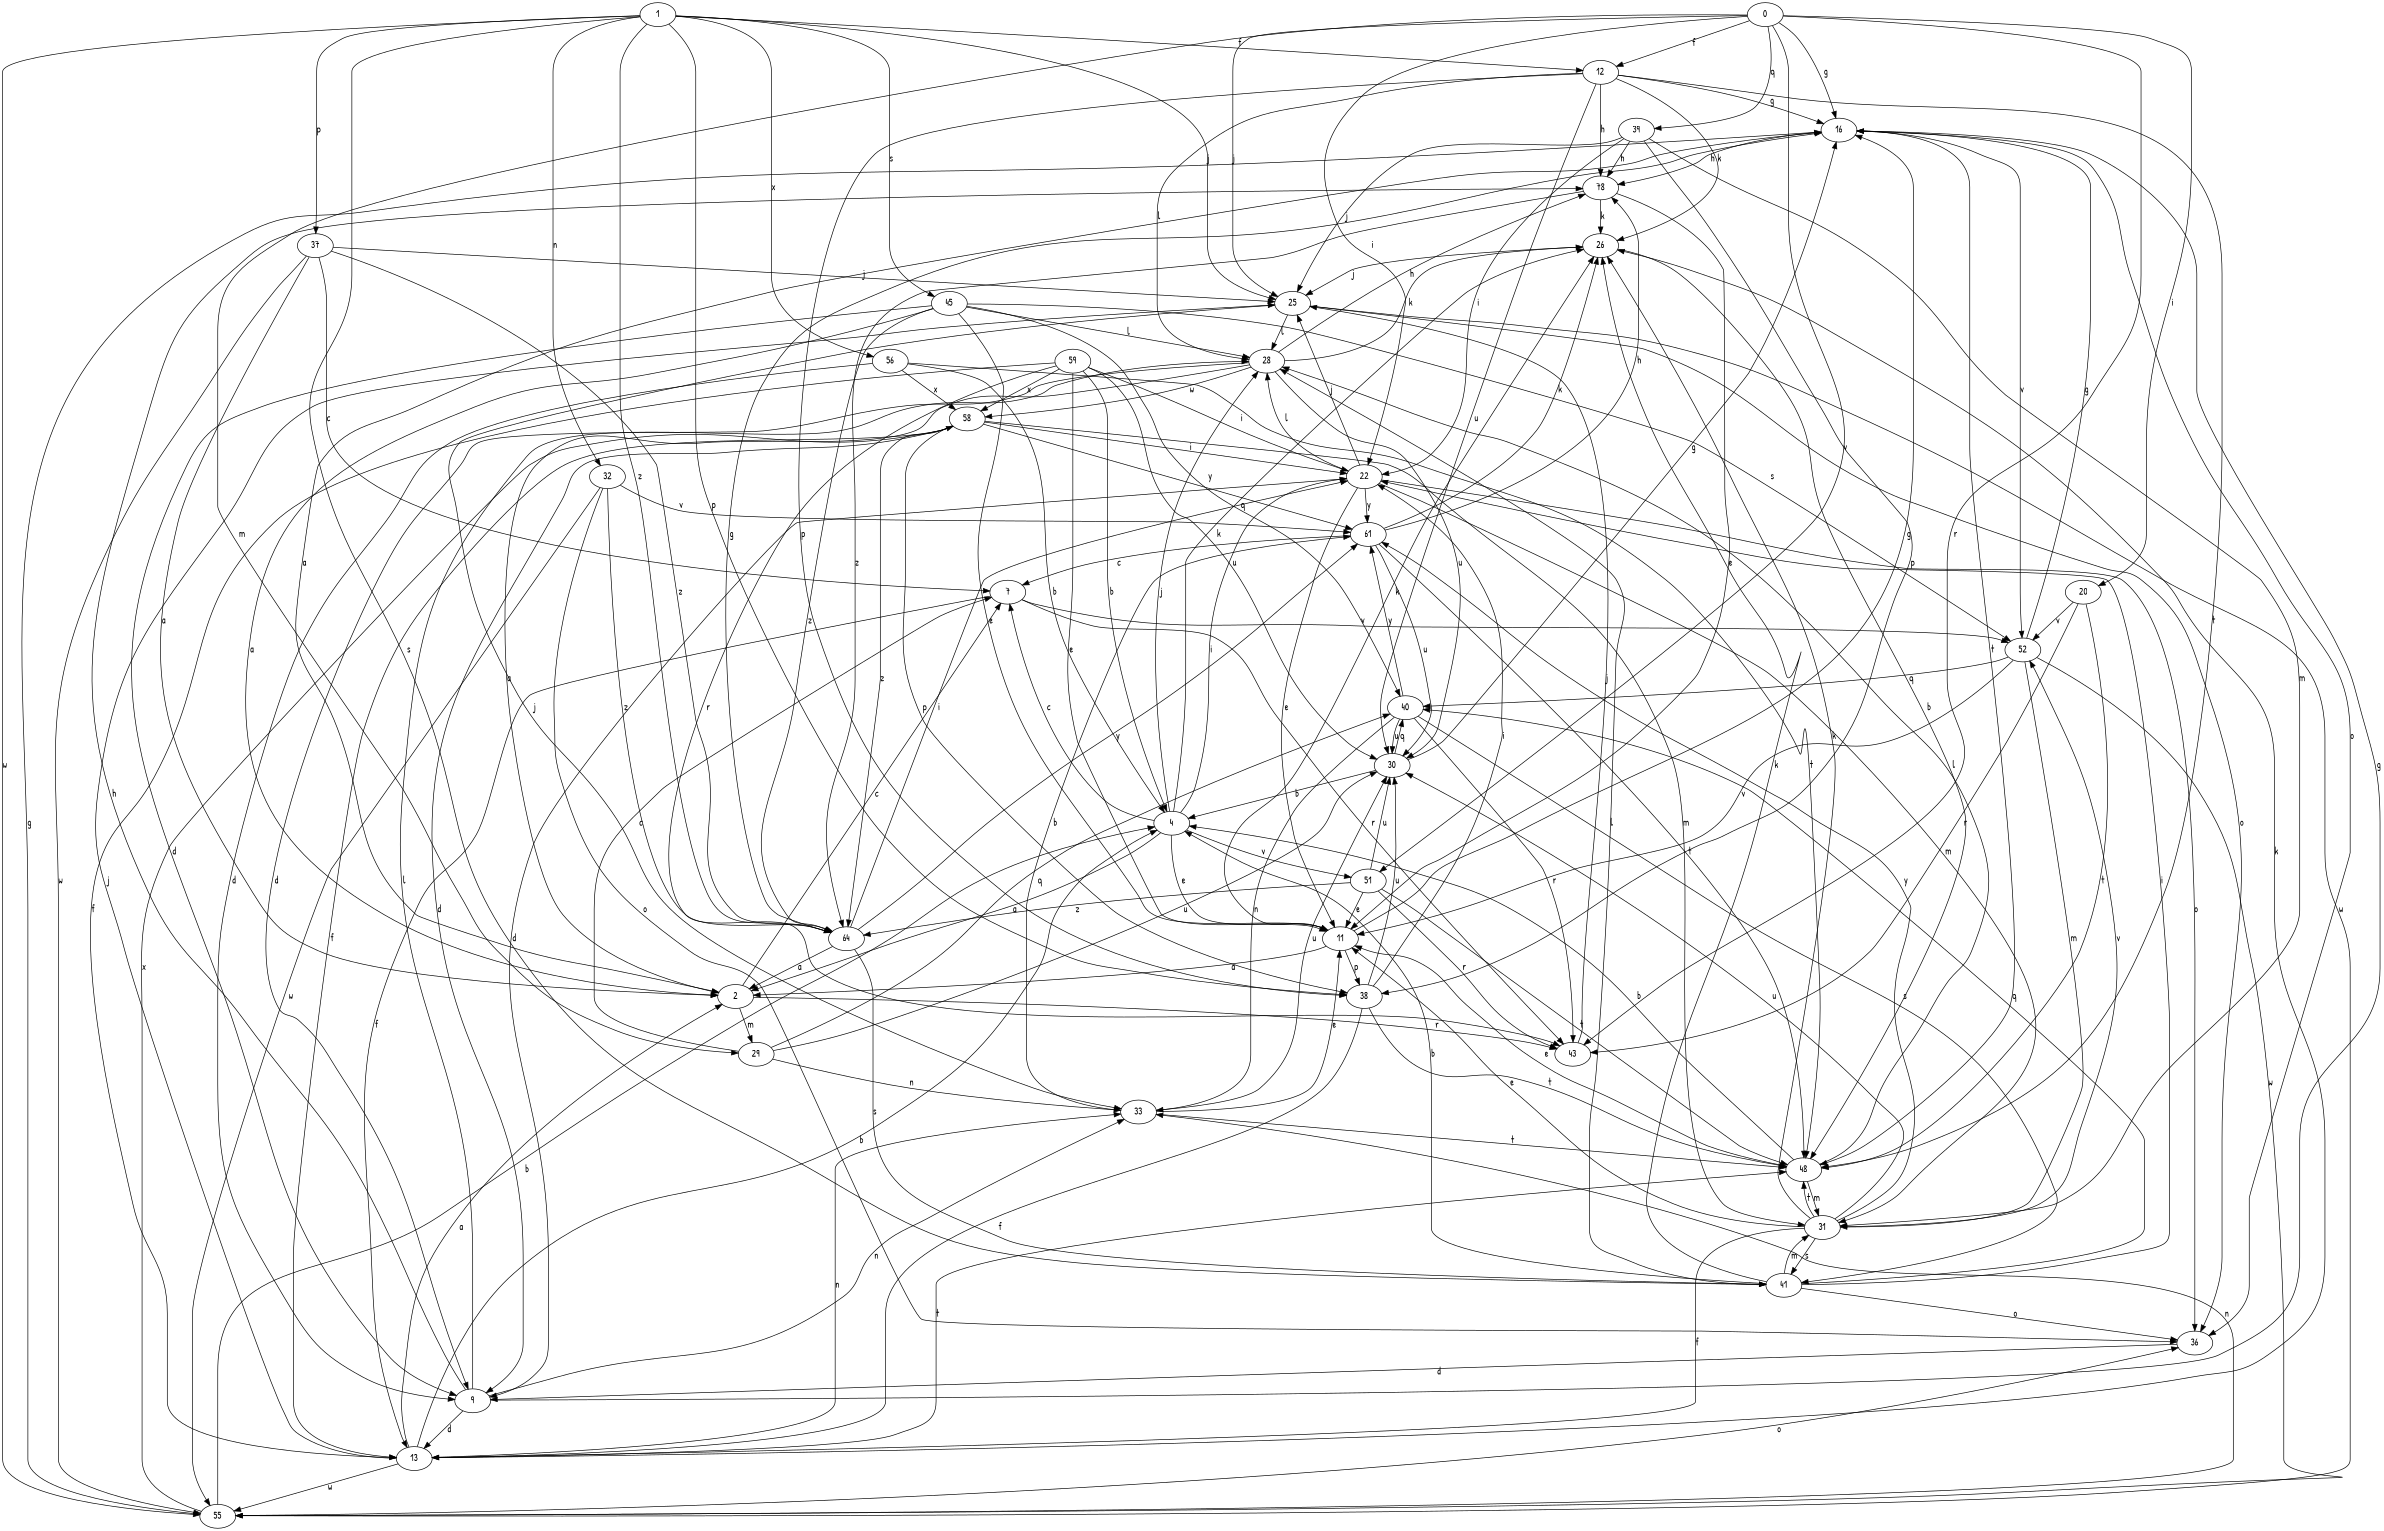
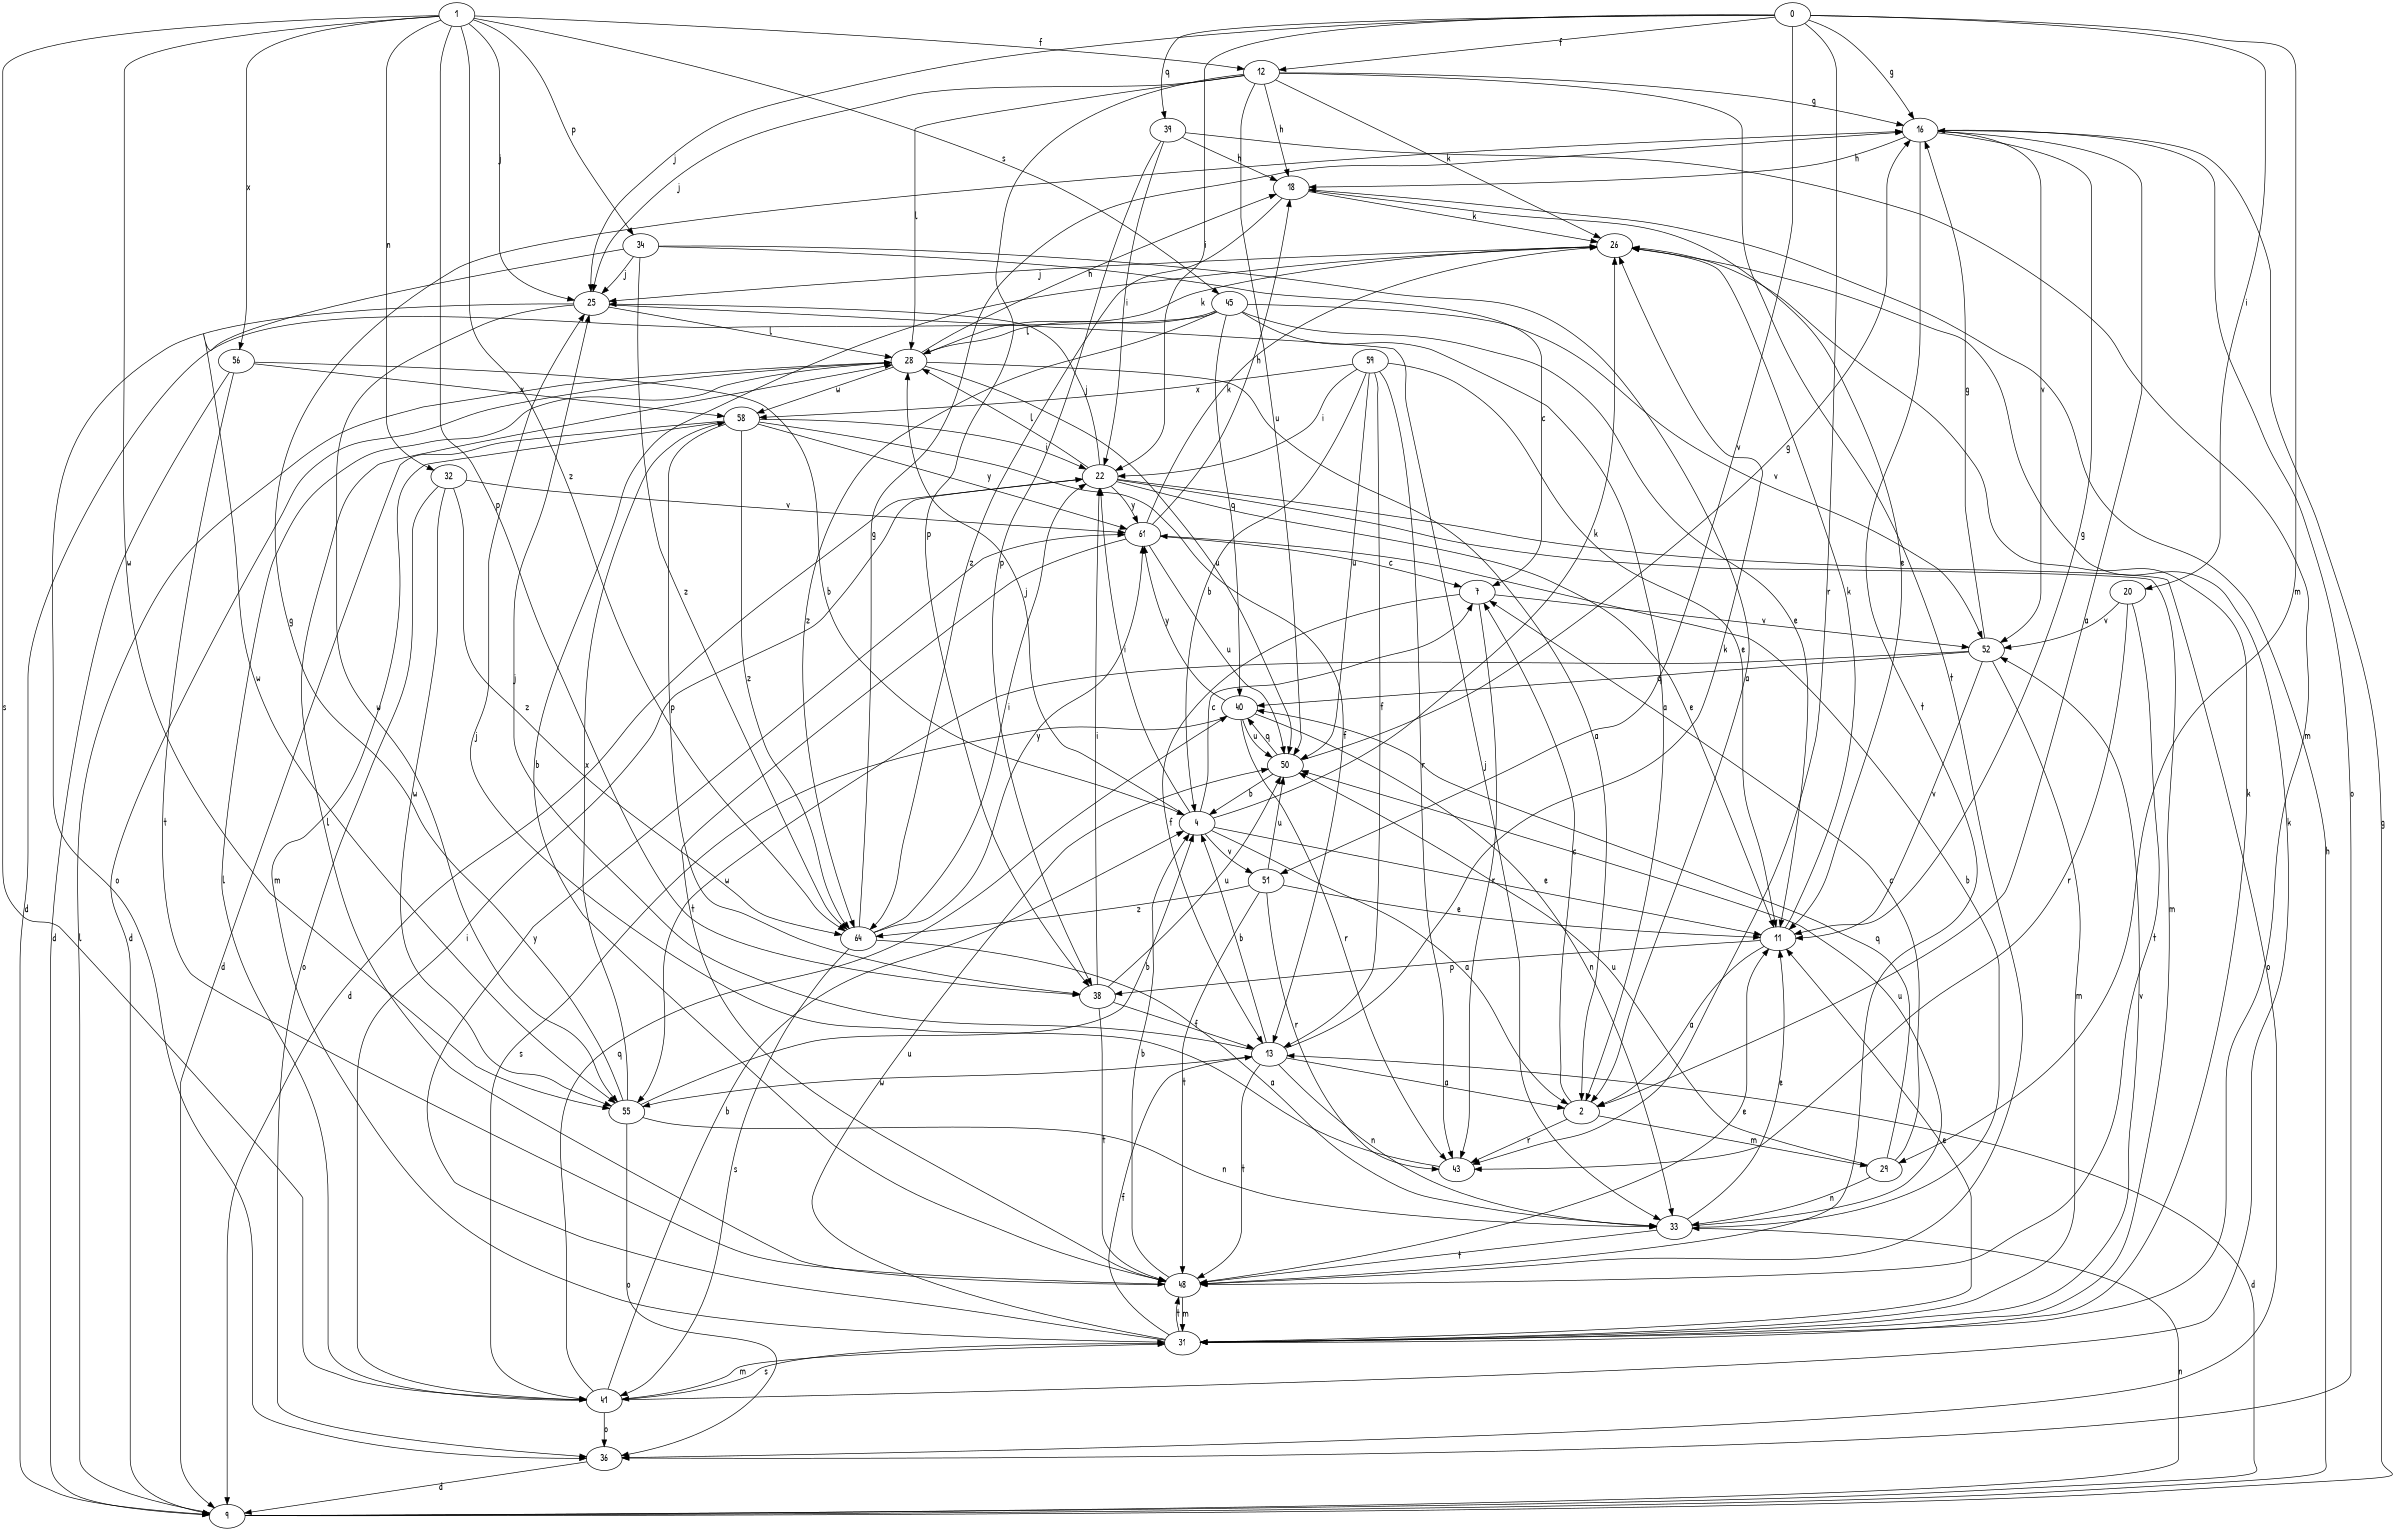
(1430, 148) -> (884, 101)
(1601, 188) -> (1291, 188)
(315, 246) -> (641, 246)
(1773, 477) -> (1776, 477)
(1796, 690) -> (2078, 535)
(1392, 765) -> (1285, 765)
(794, 966) -> (1265, 1083)
